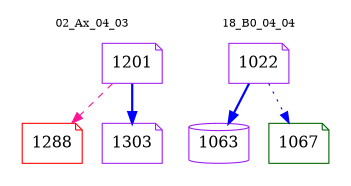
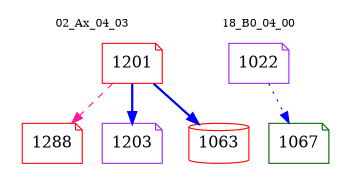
(259, 24) -> (259, 24)
(132, 63) -> (132, 63)
(241, 98) -> (164, 93)
(132, 143) -> (132, 143)
(219, 143) -> (219, 143)
